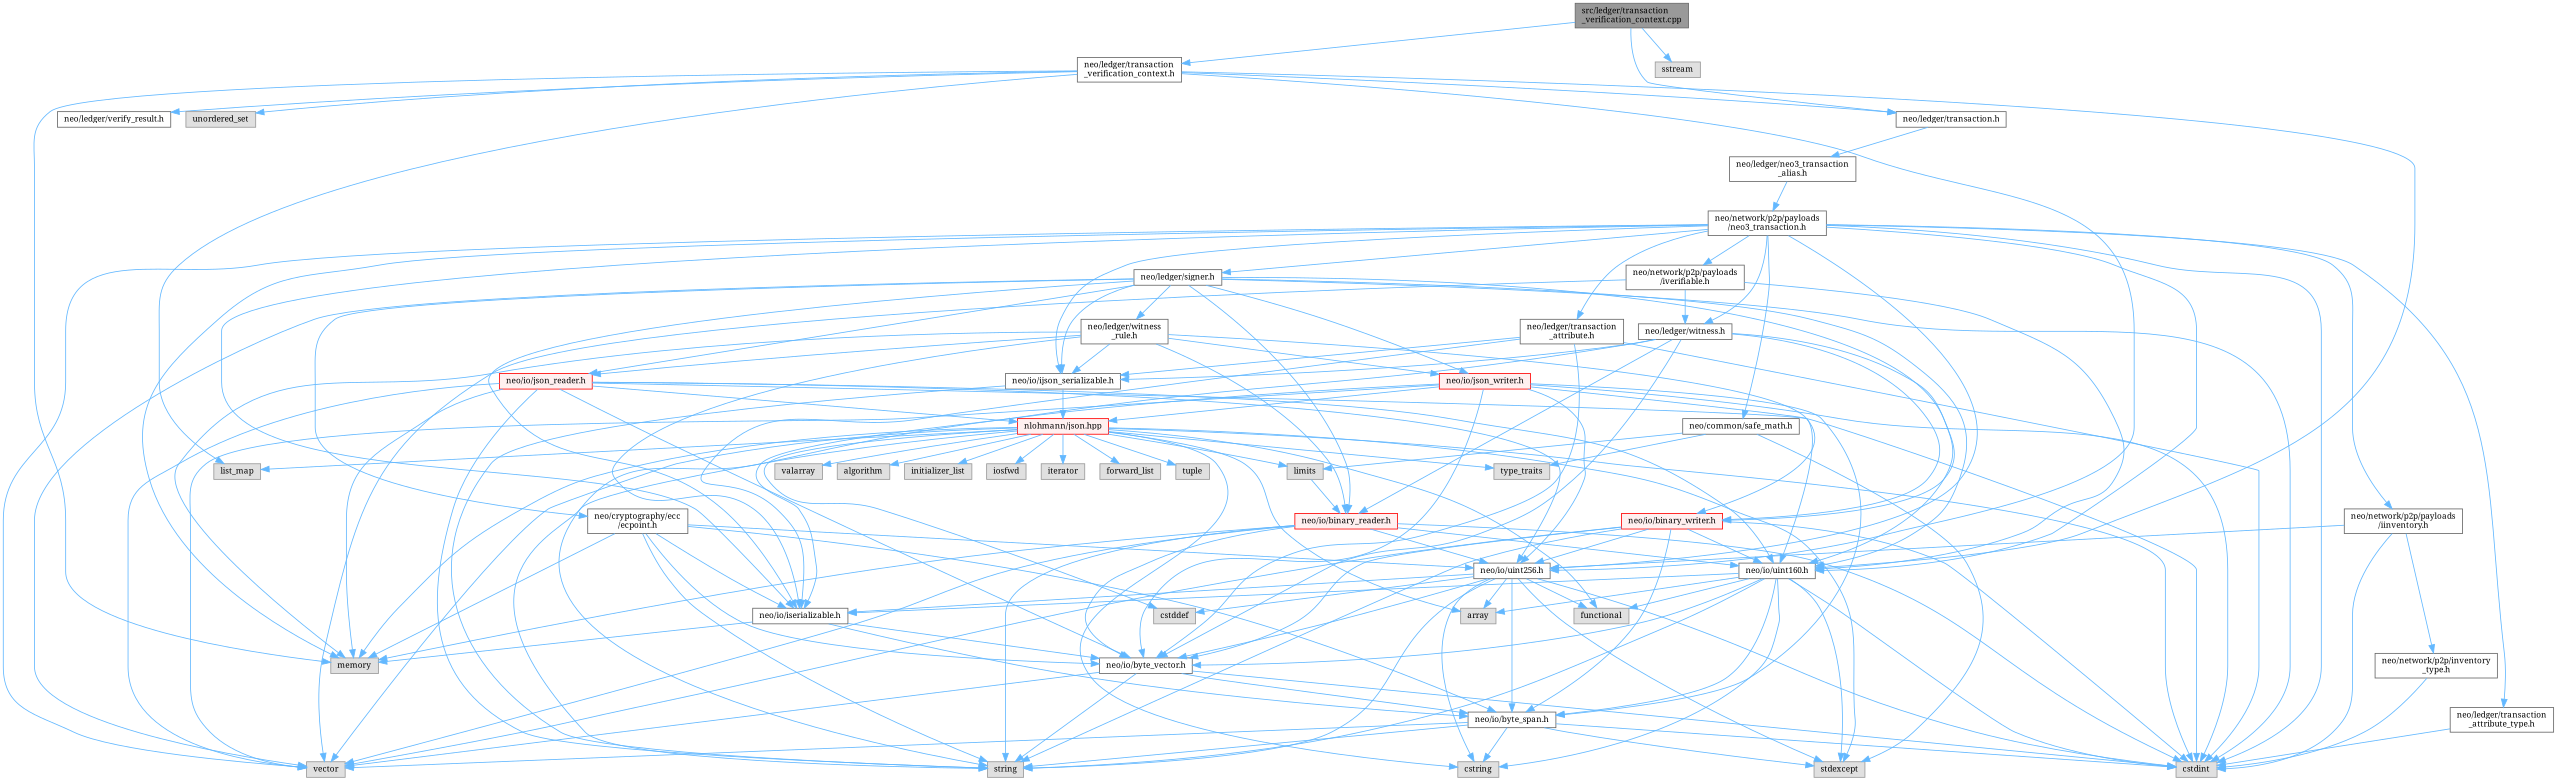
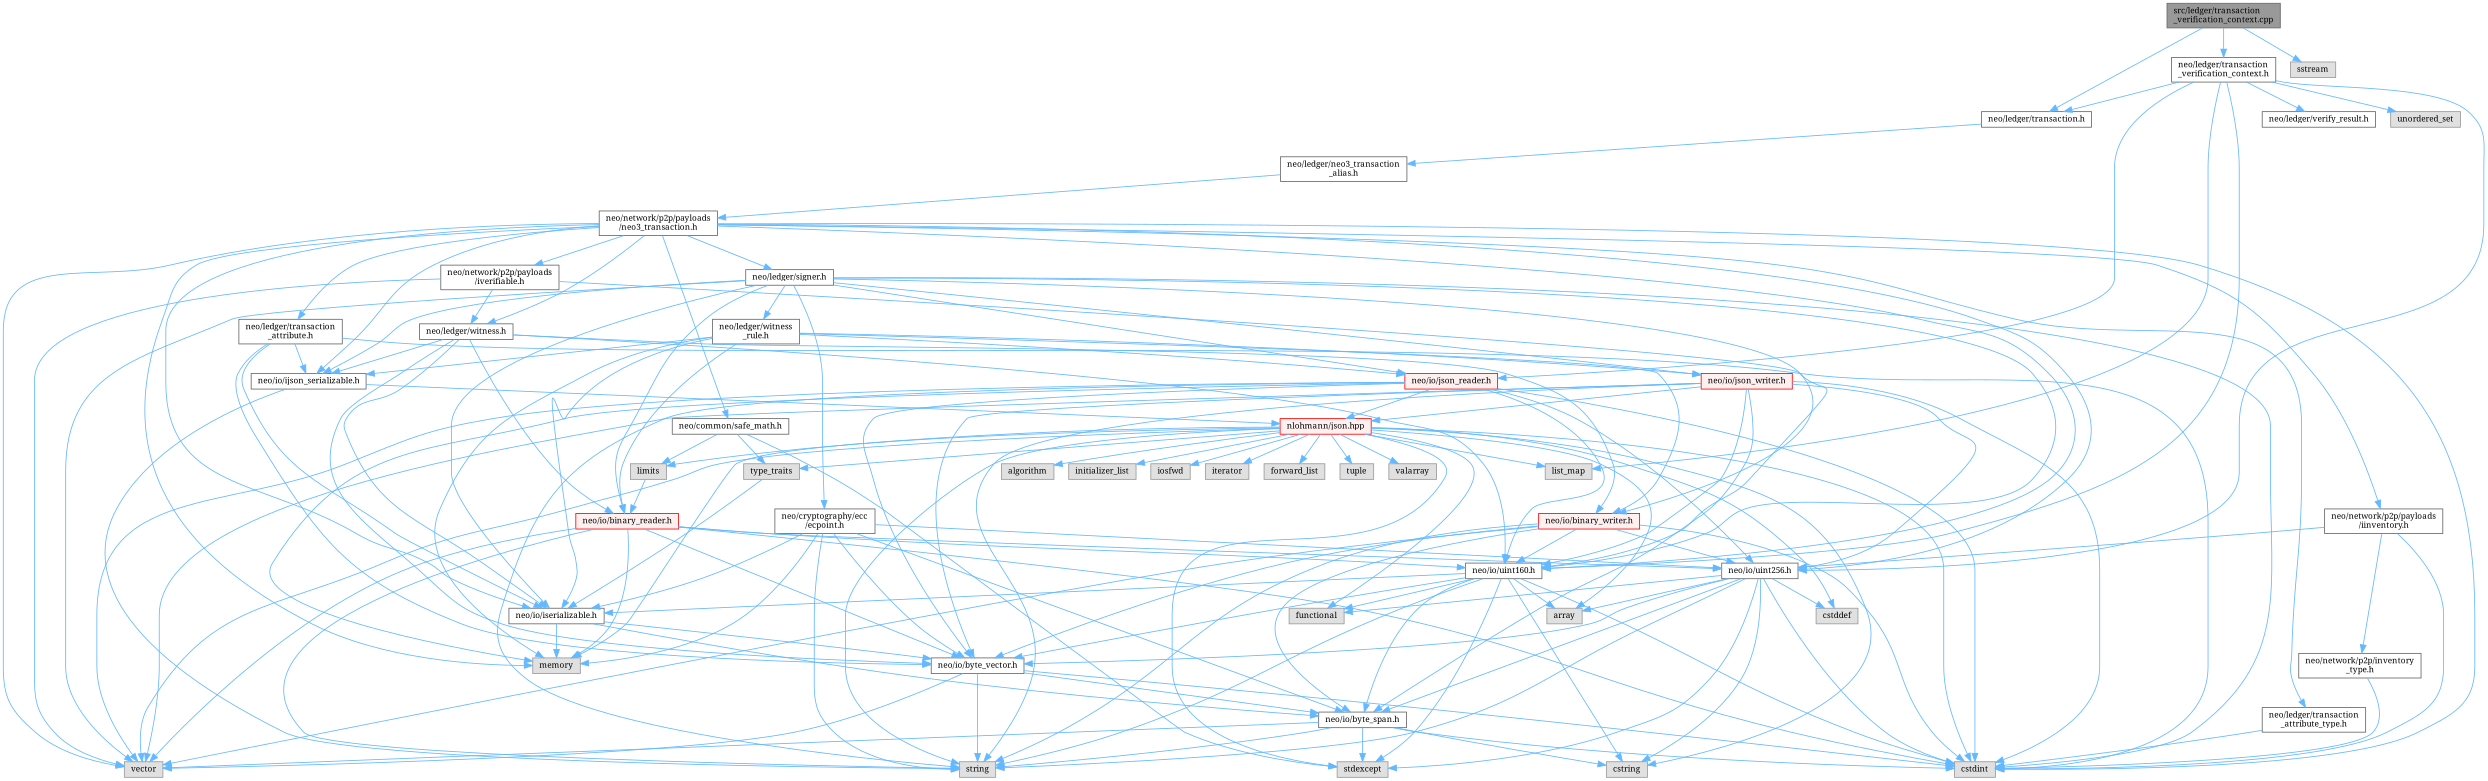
(187, 93) -> (1912, 342)
(1211, 590) -> (666, 547)
